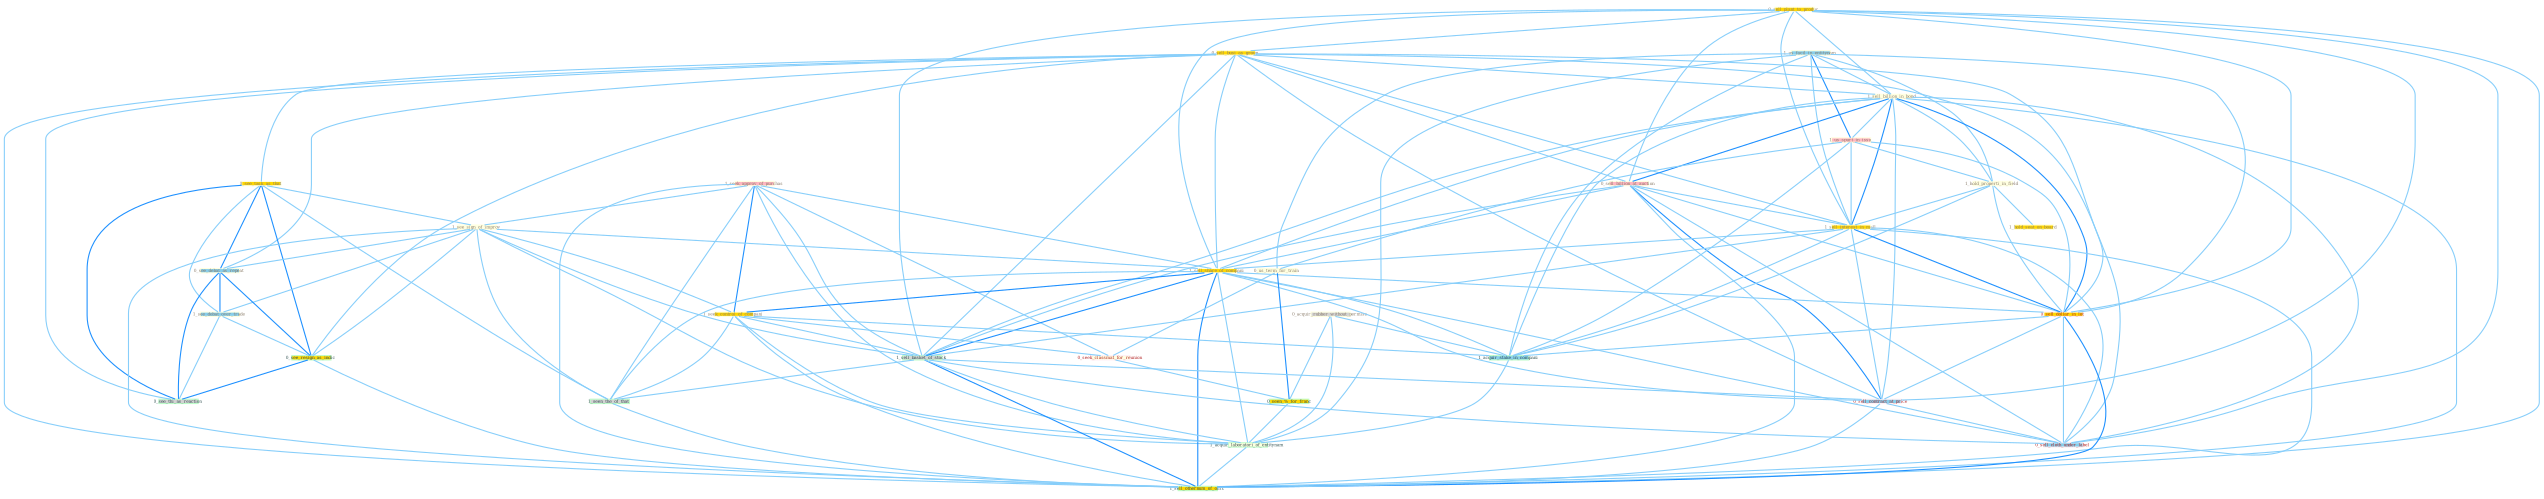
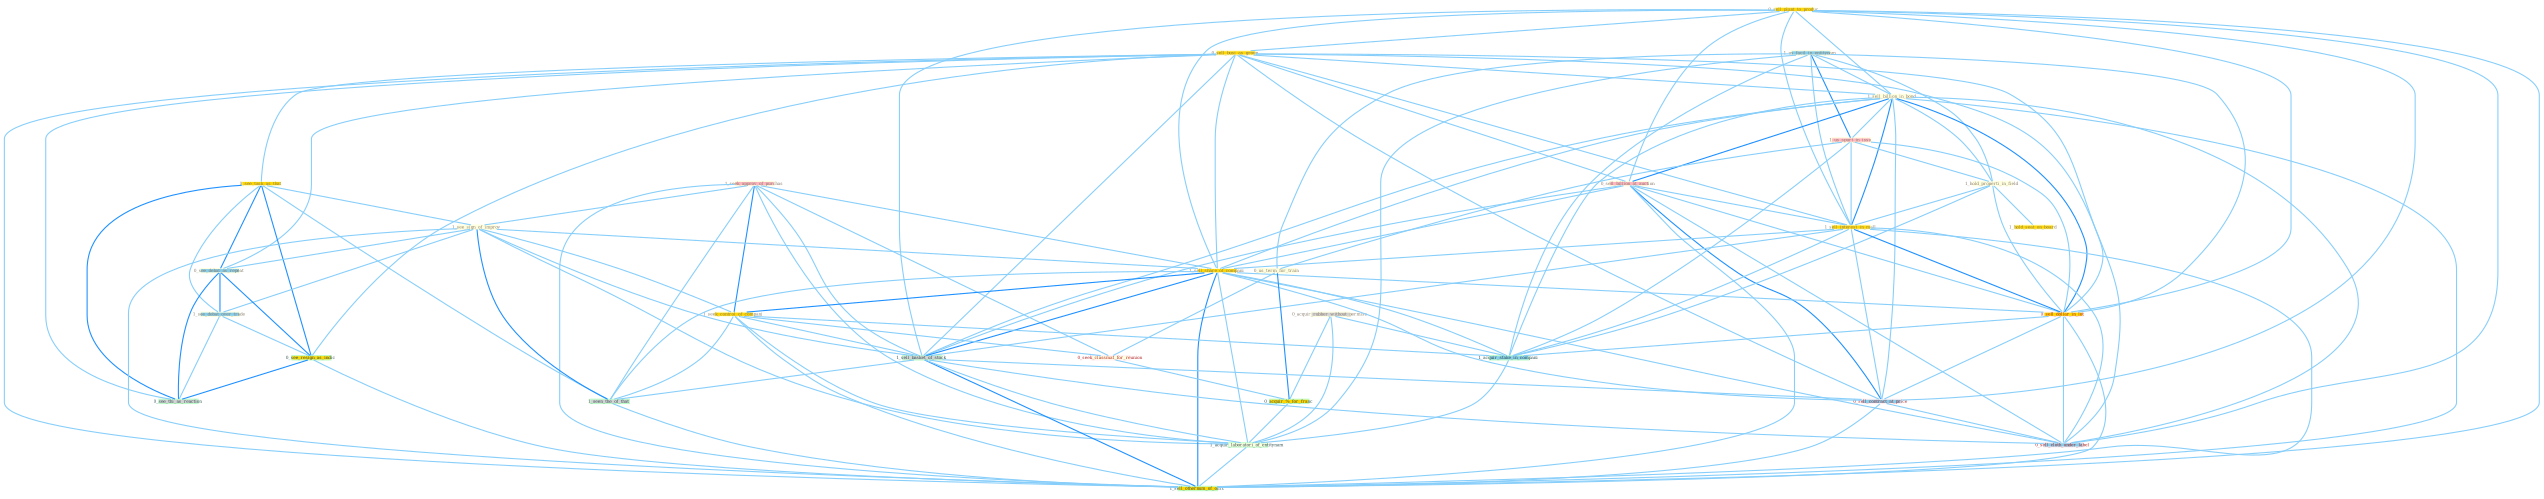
(396, 295) -> none
(516, 333) -> (516, 333)
(1289, 401) -> (1289, 401)
(1728, 478) -> (1728, 478)
